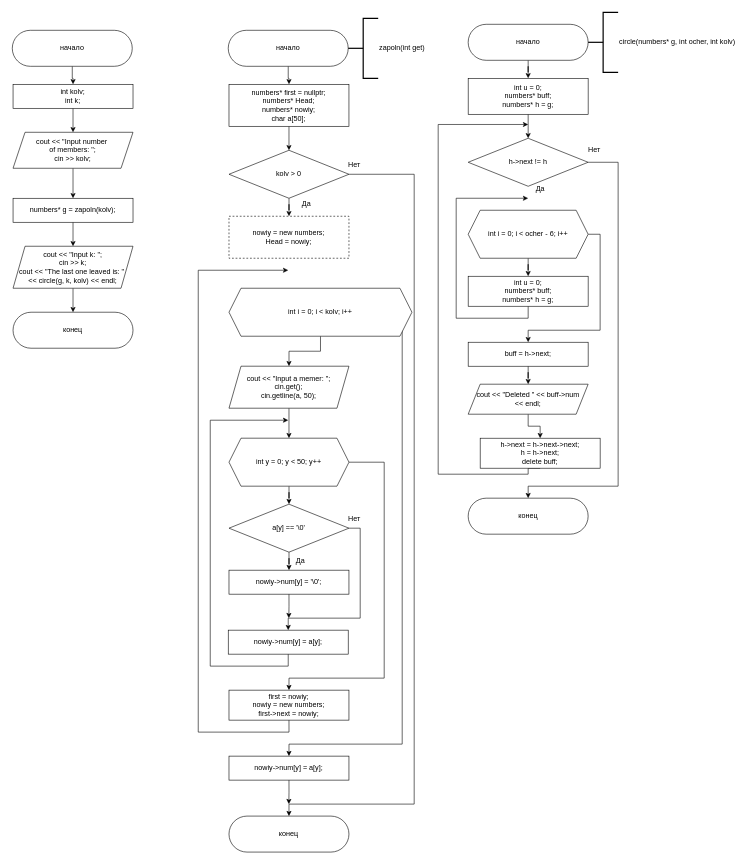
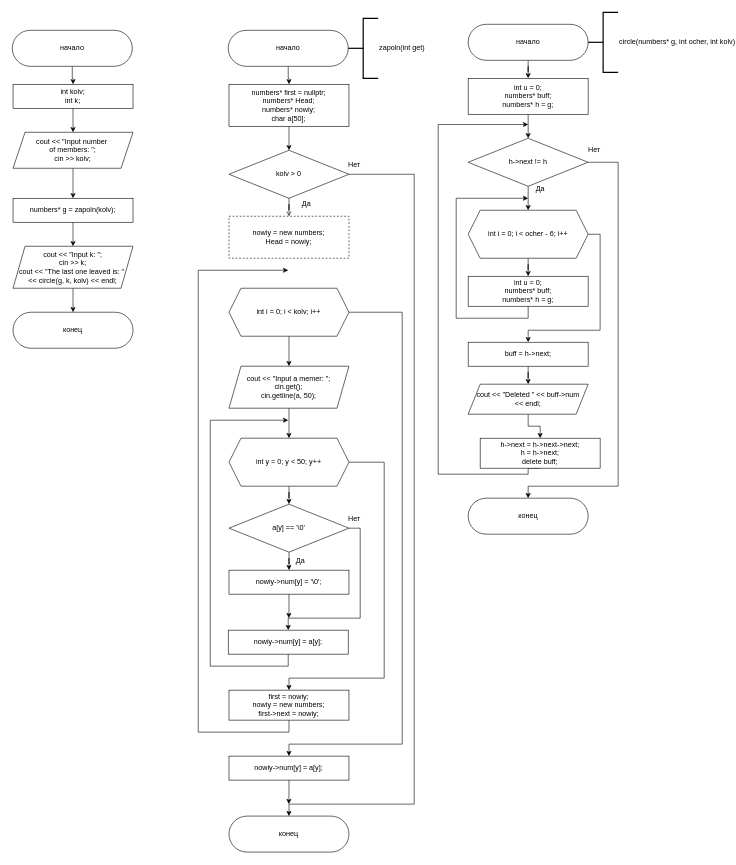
none -> (528, 204)
(289, 210) -> (289, 212)
(321, 312) -> (289, 312)
